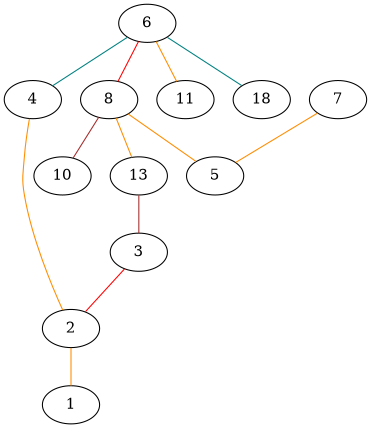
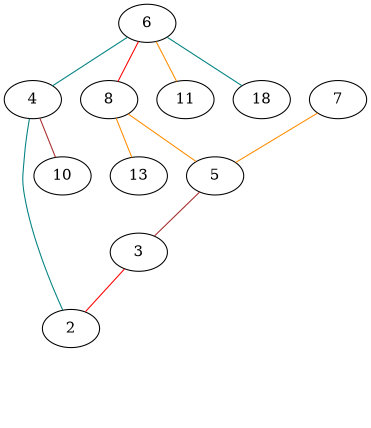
(86, 138) -> (48, 138)
(139, 214) -> (177, 214)
(29, 217) -> (29, 217)
(71, 405) -> none
